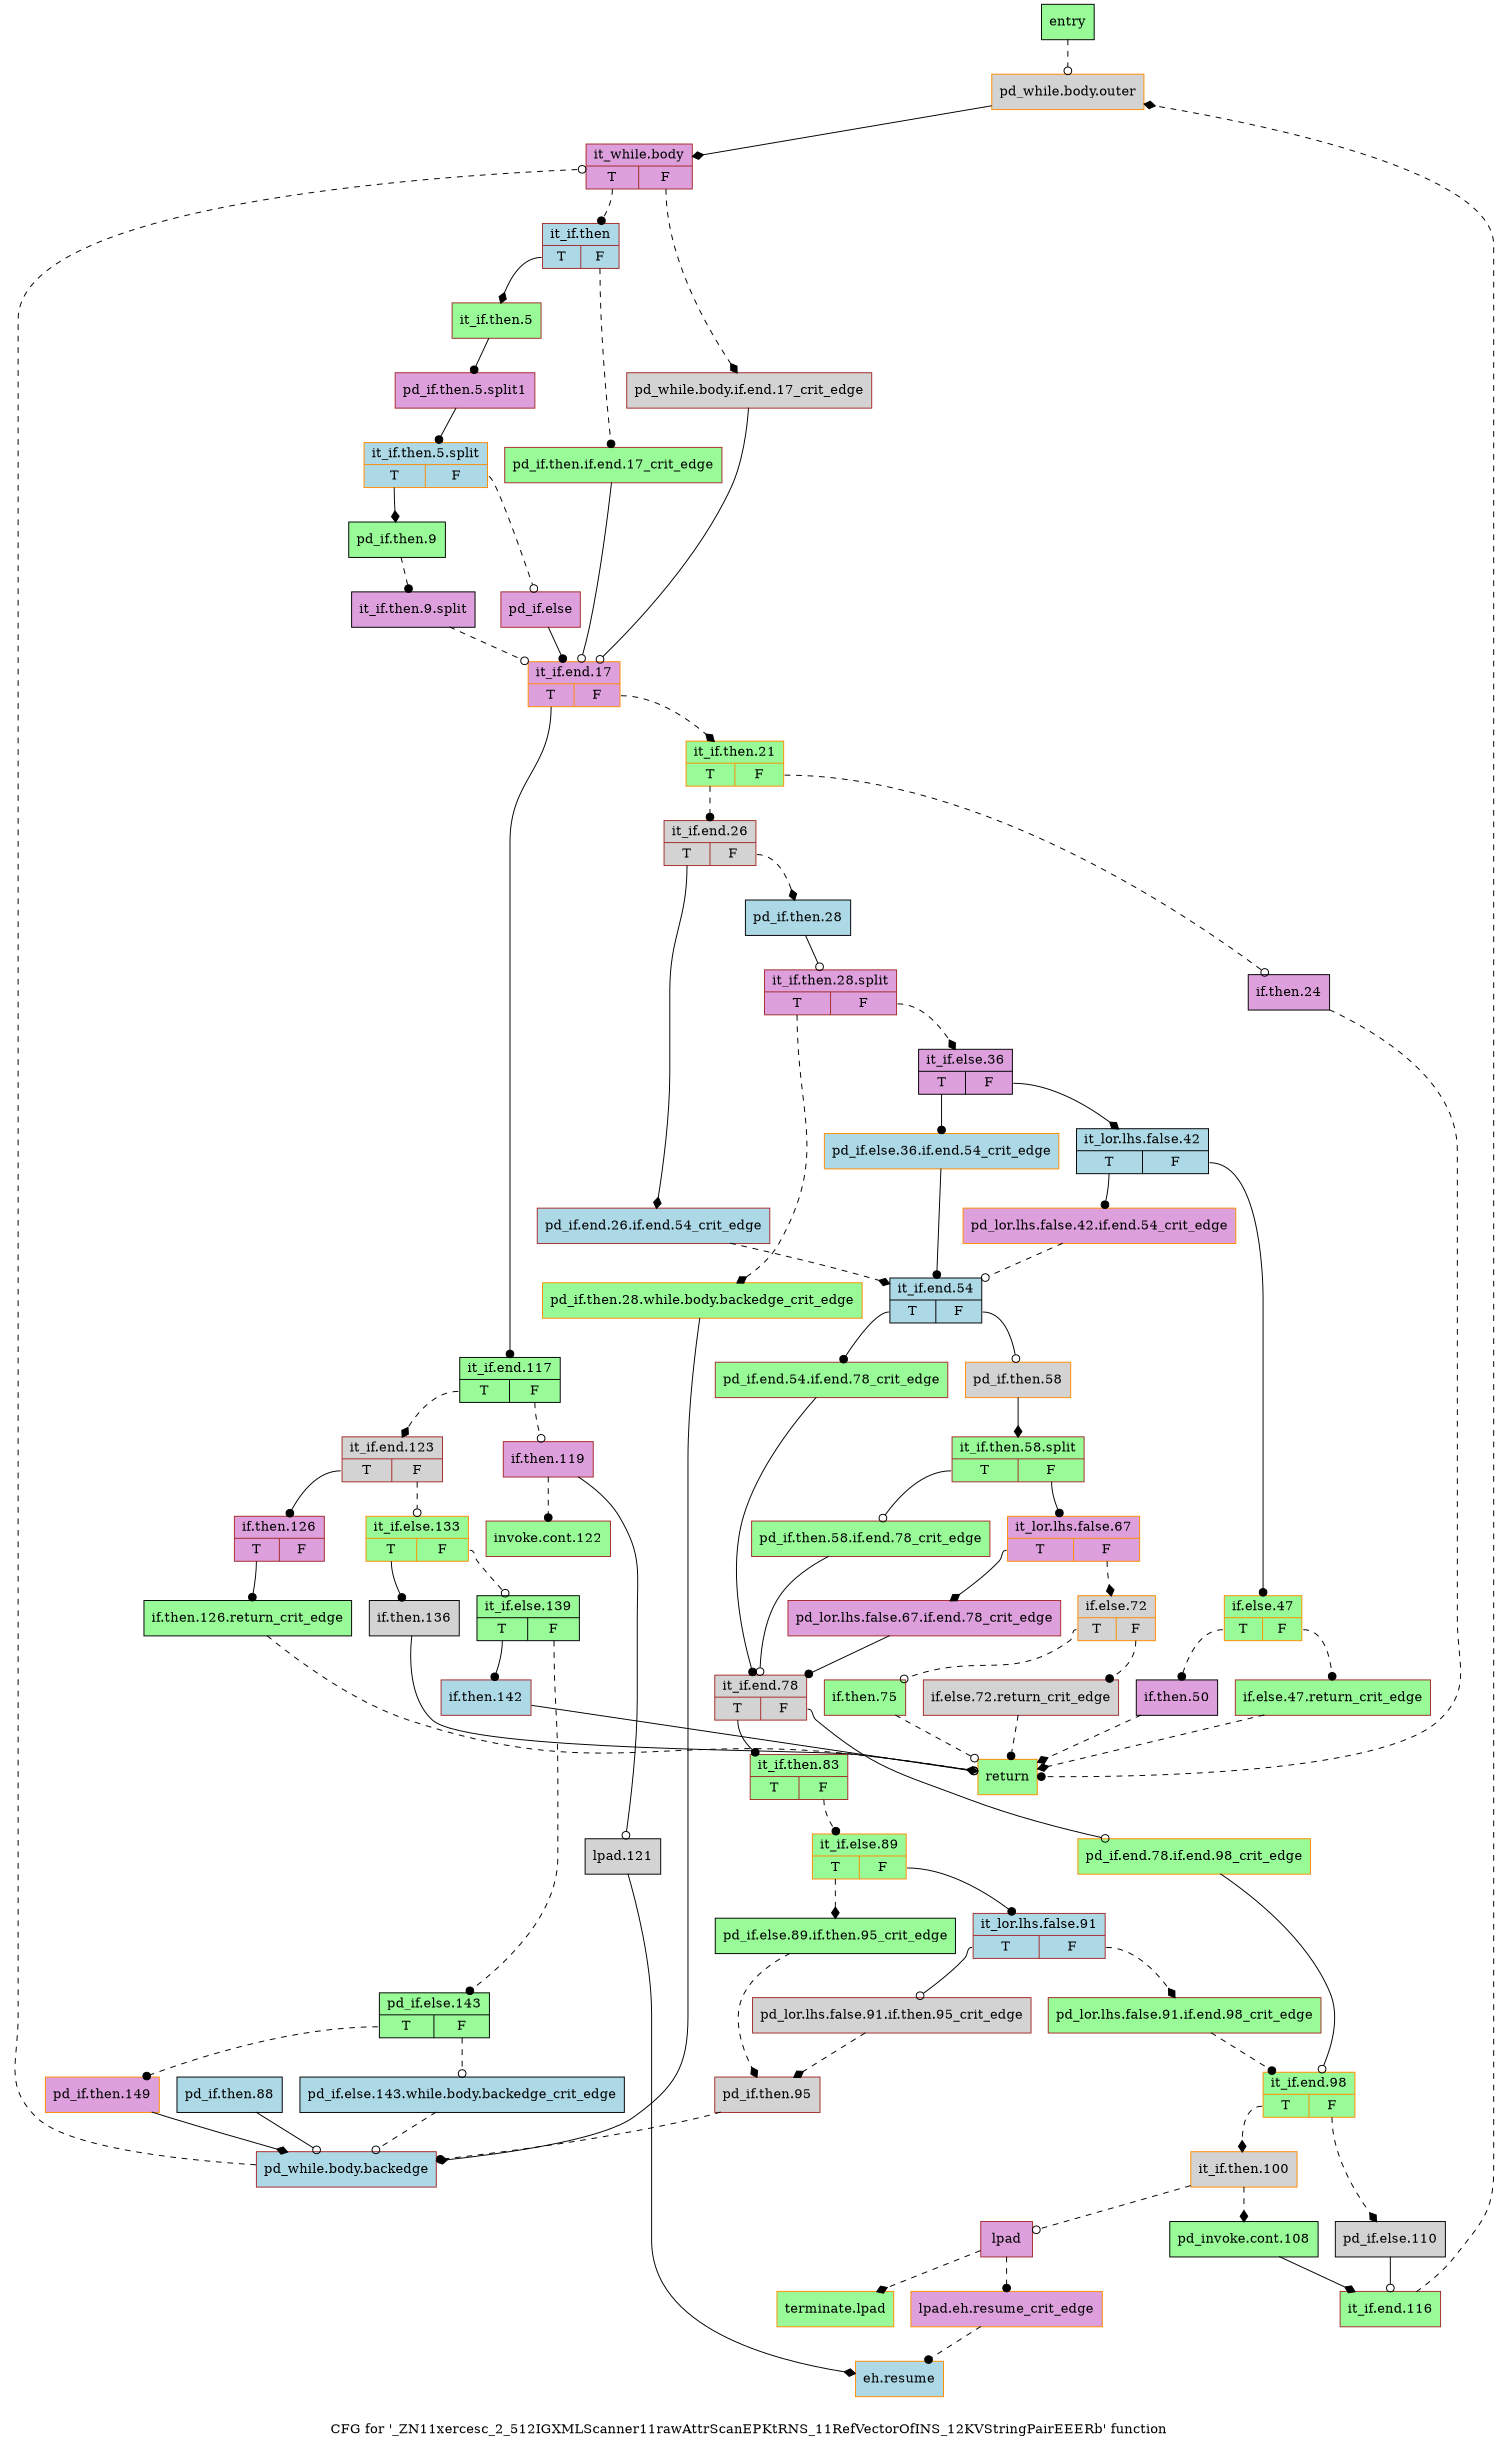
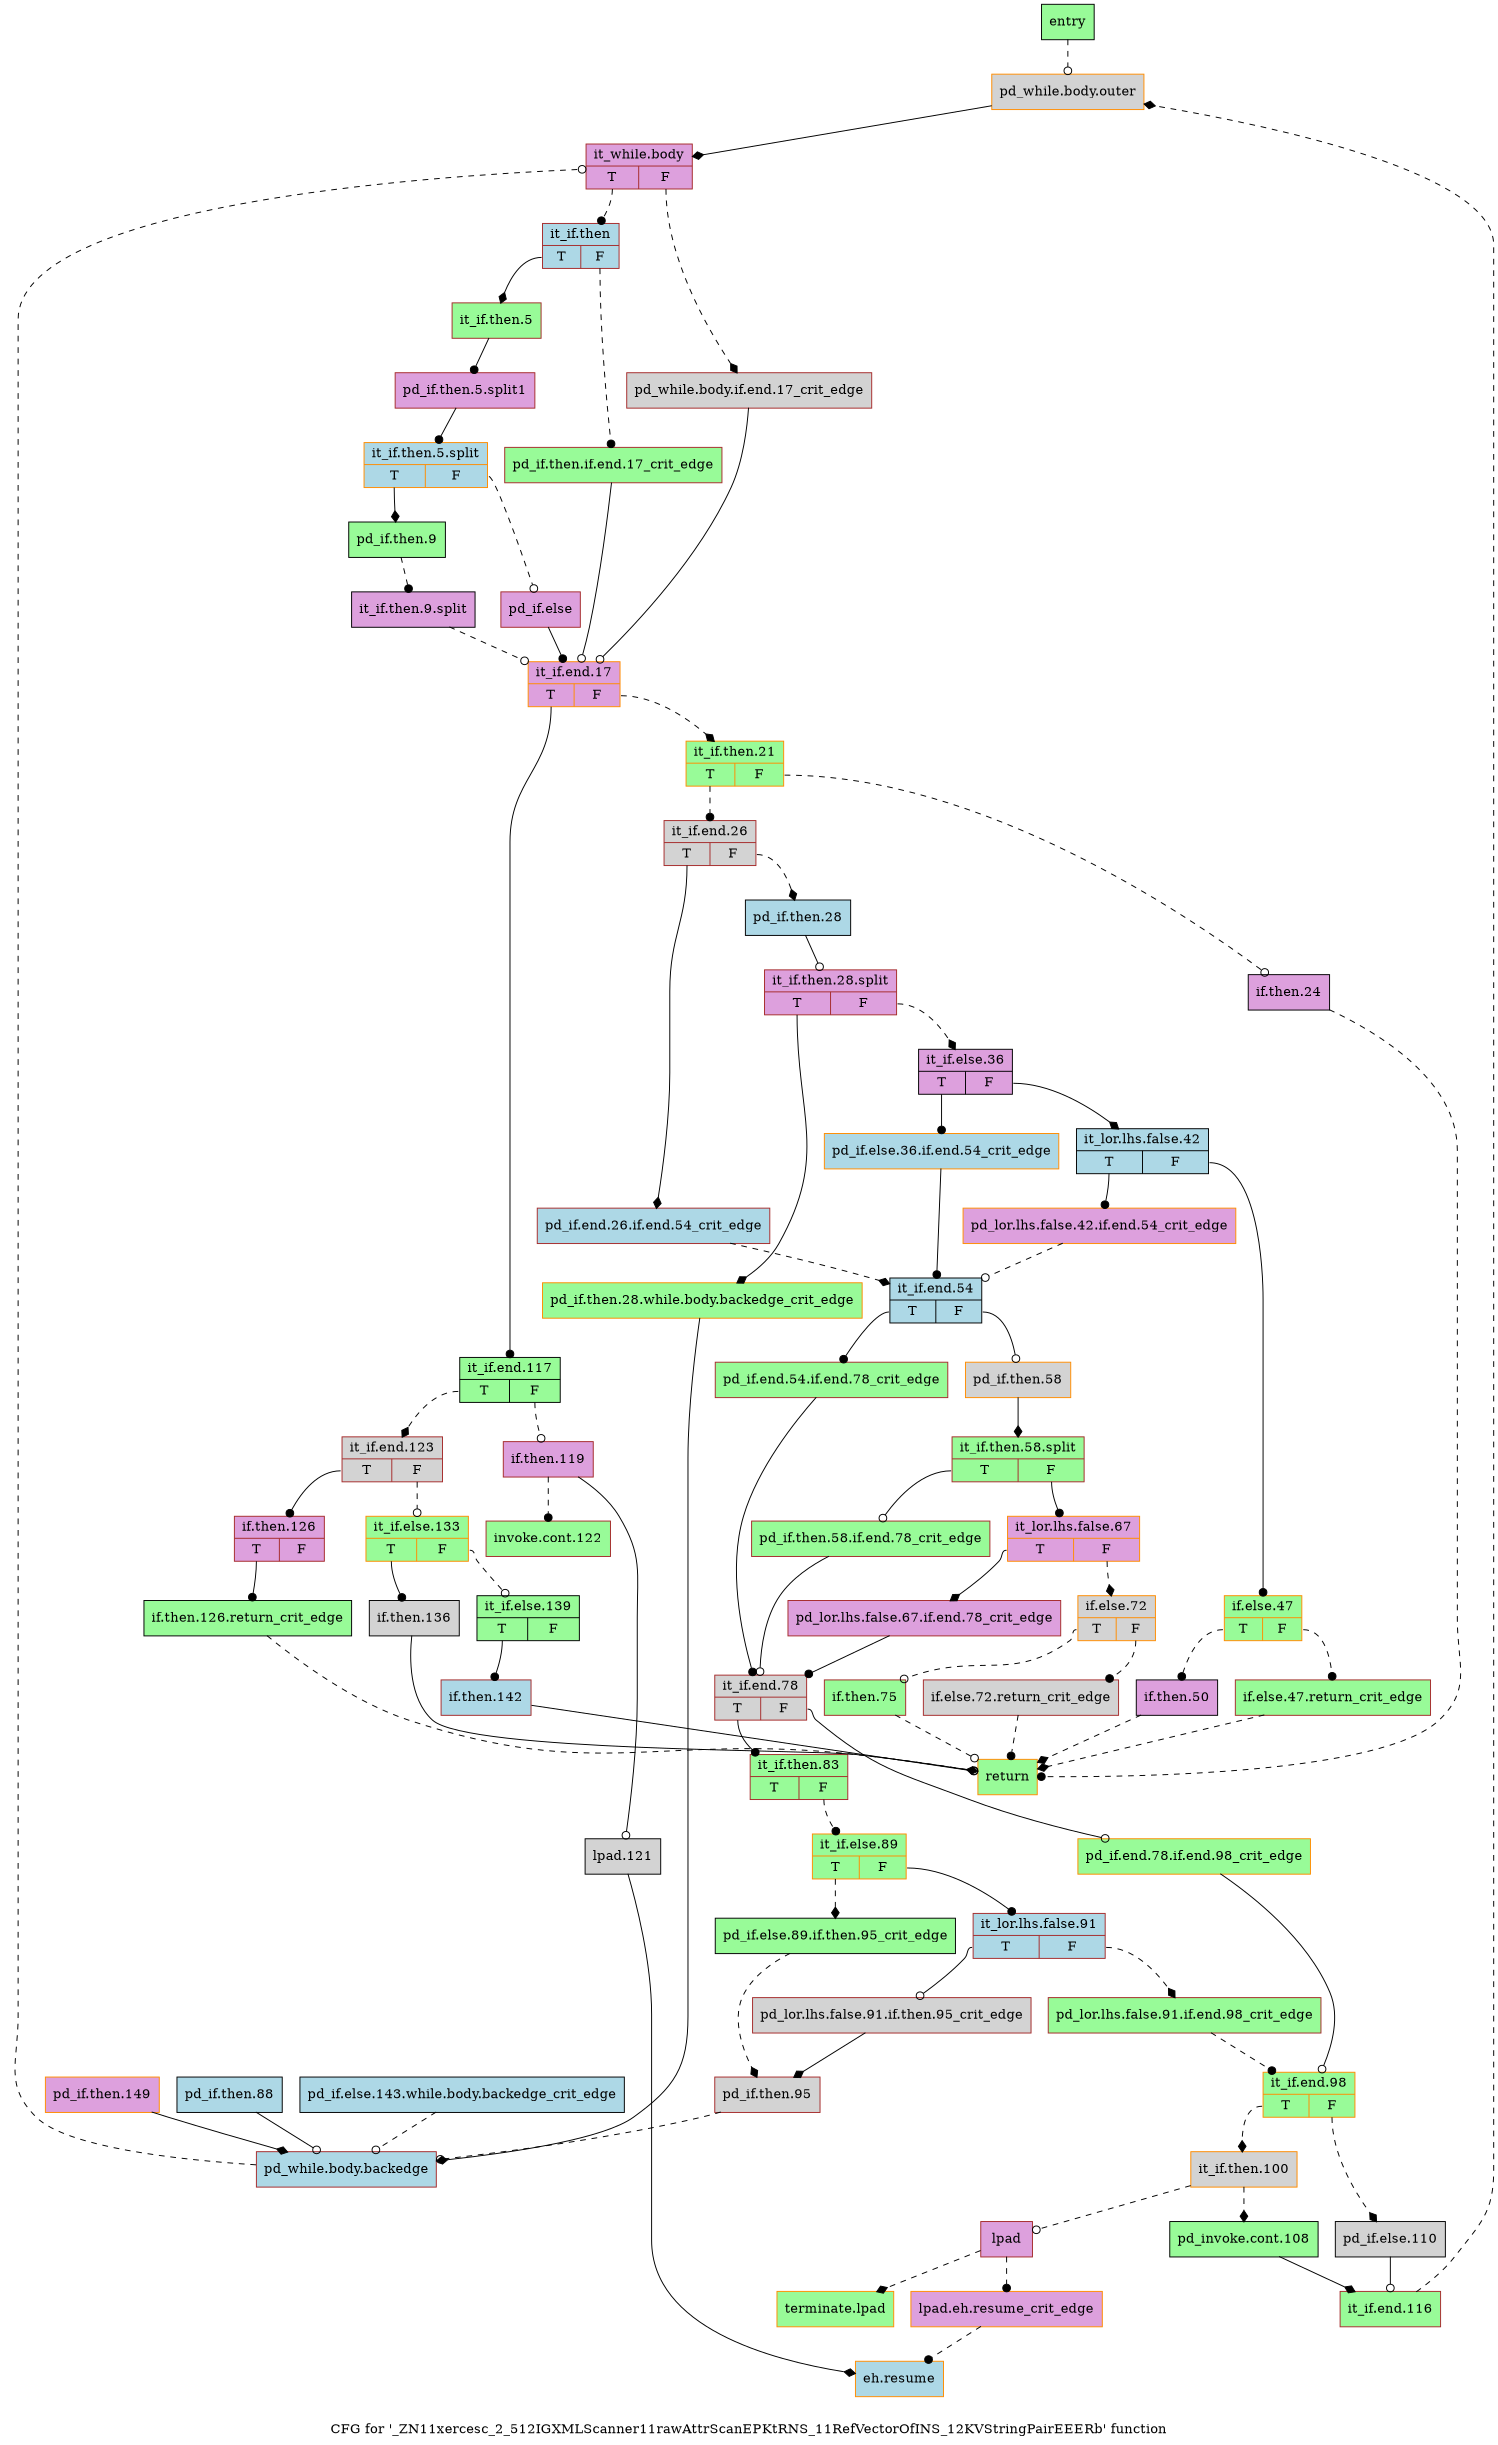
(807, 1155) -> (807, 1155)
(434, 2015) -> none
(835, 2052) -> (835, 2052)
(611, 2135) -> (611, 2135)
